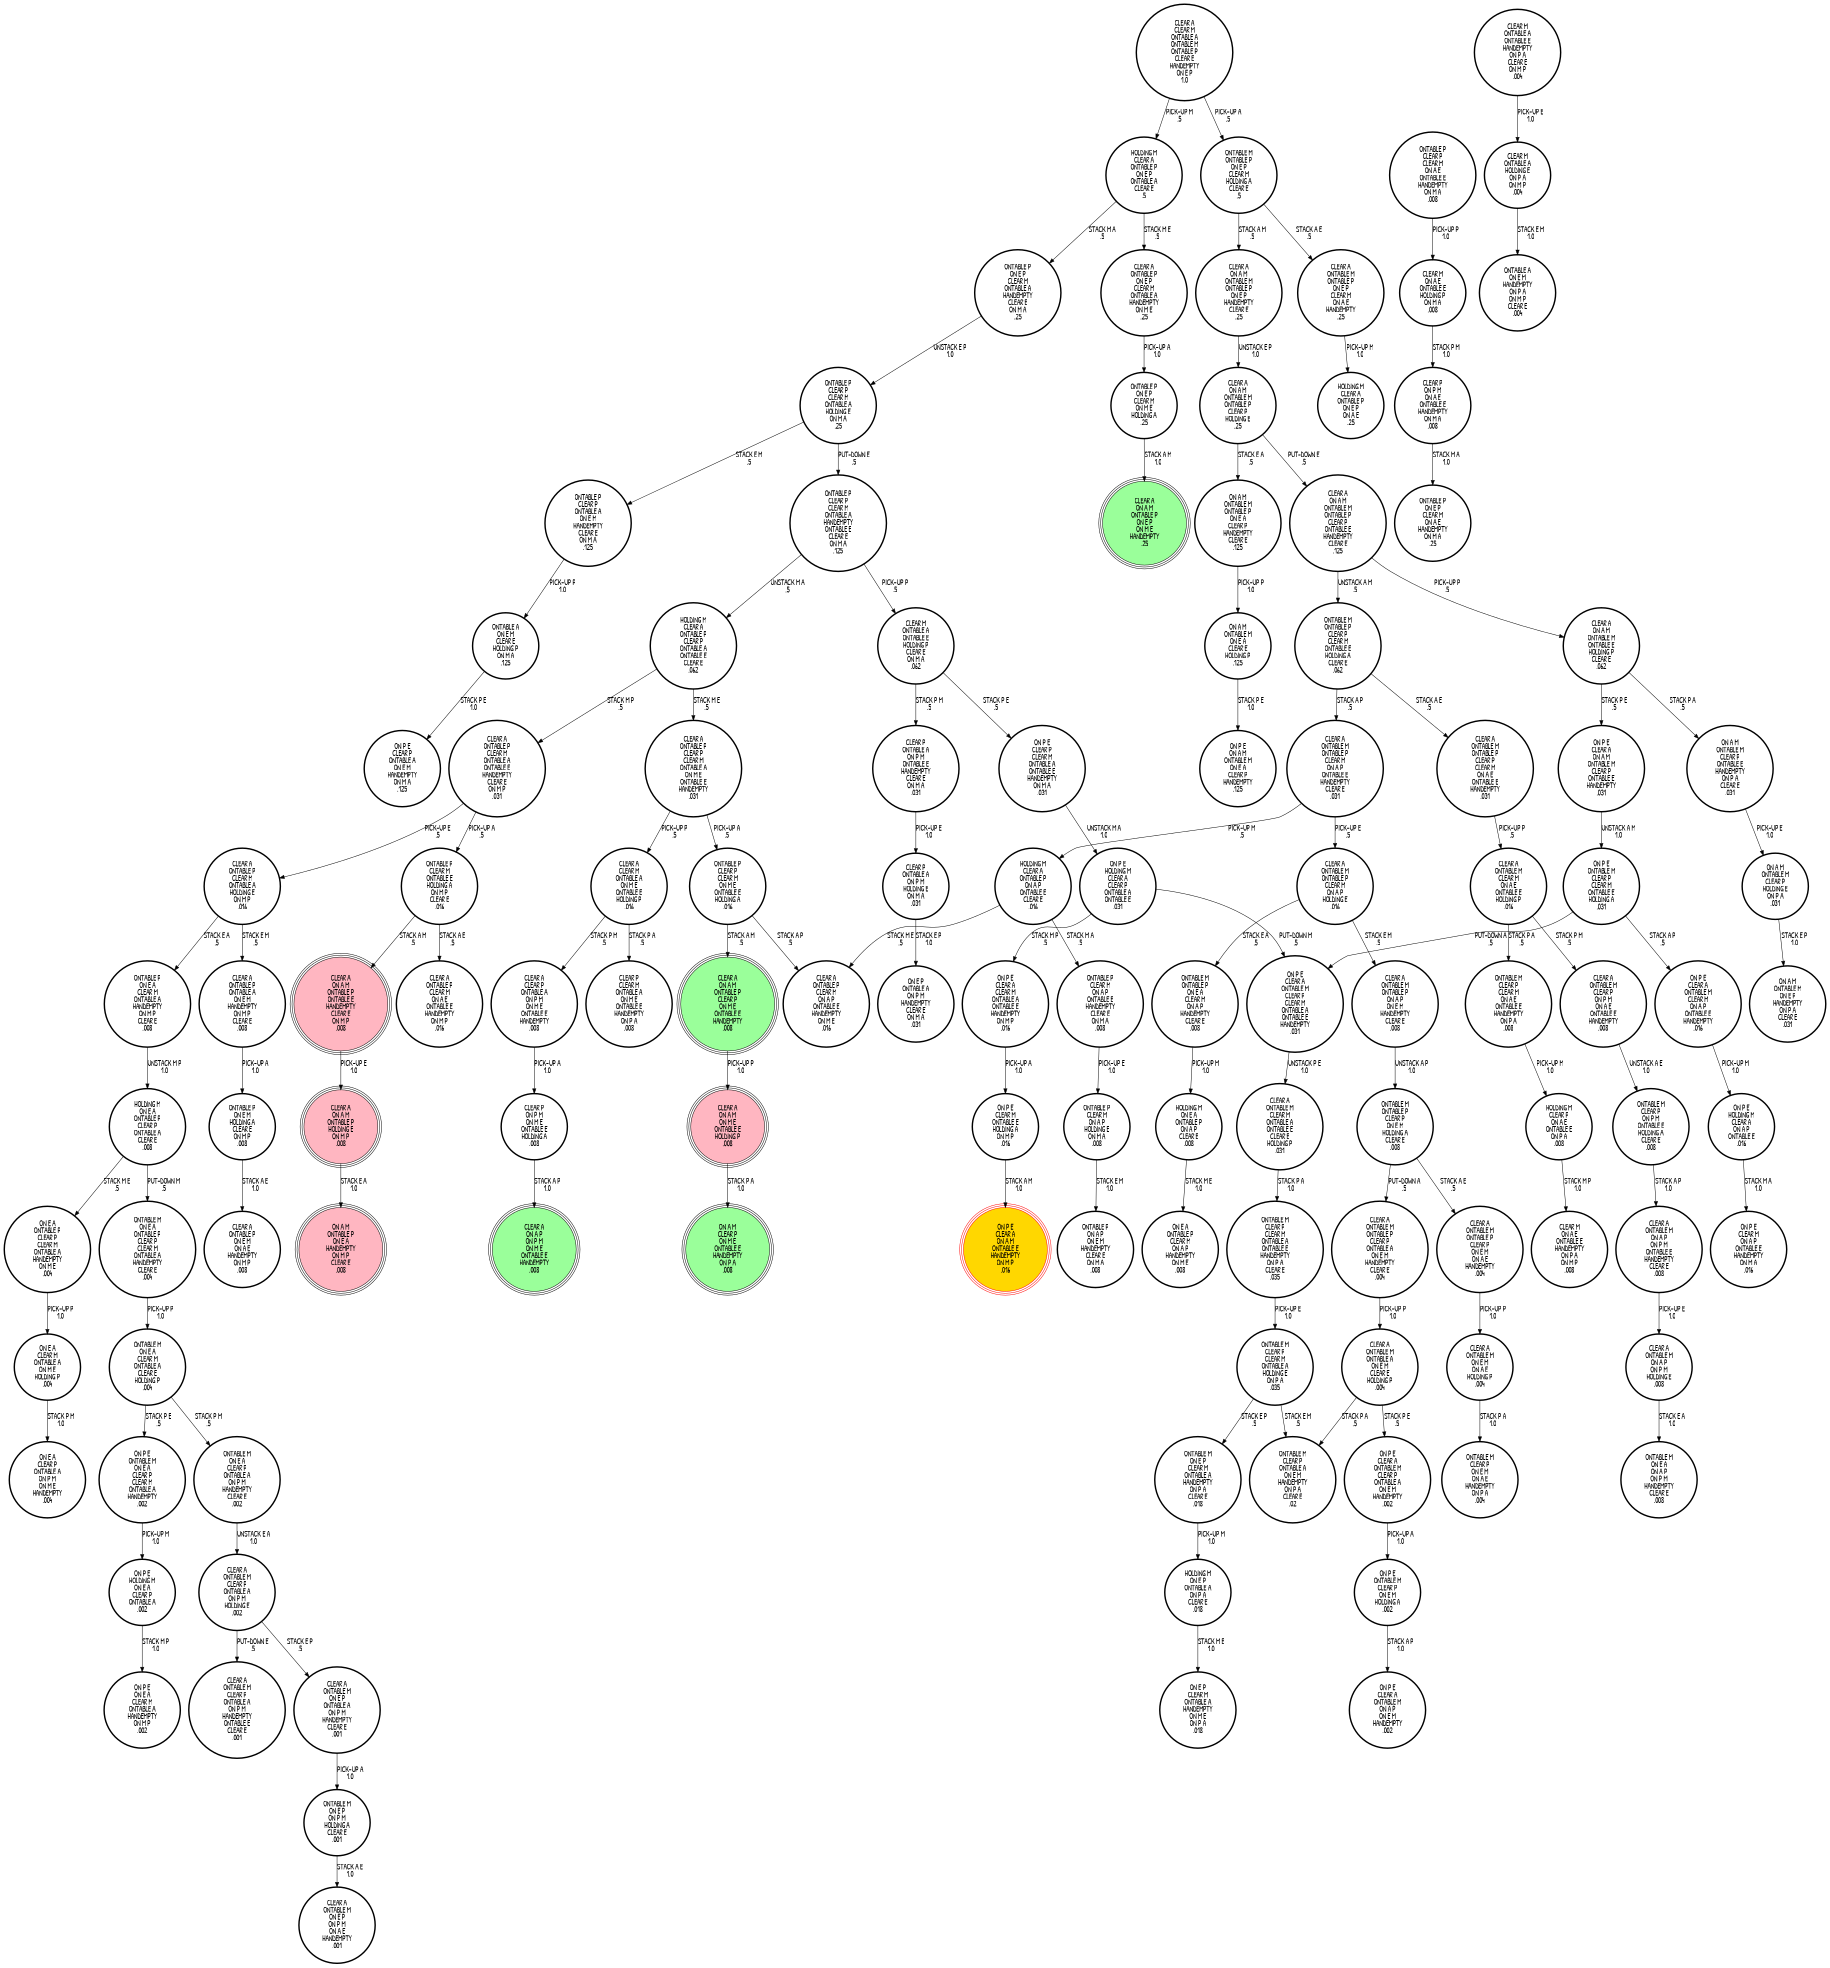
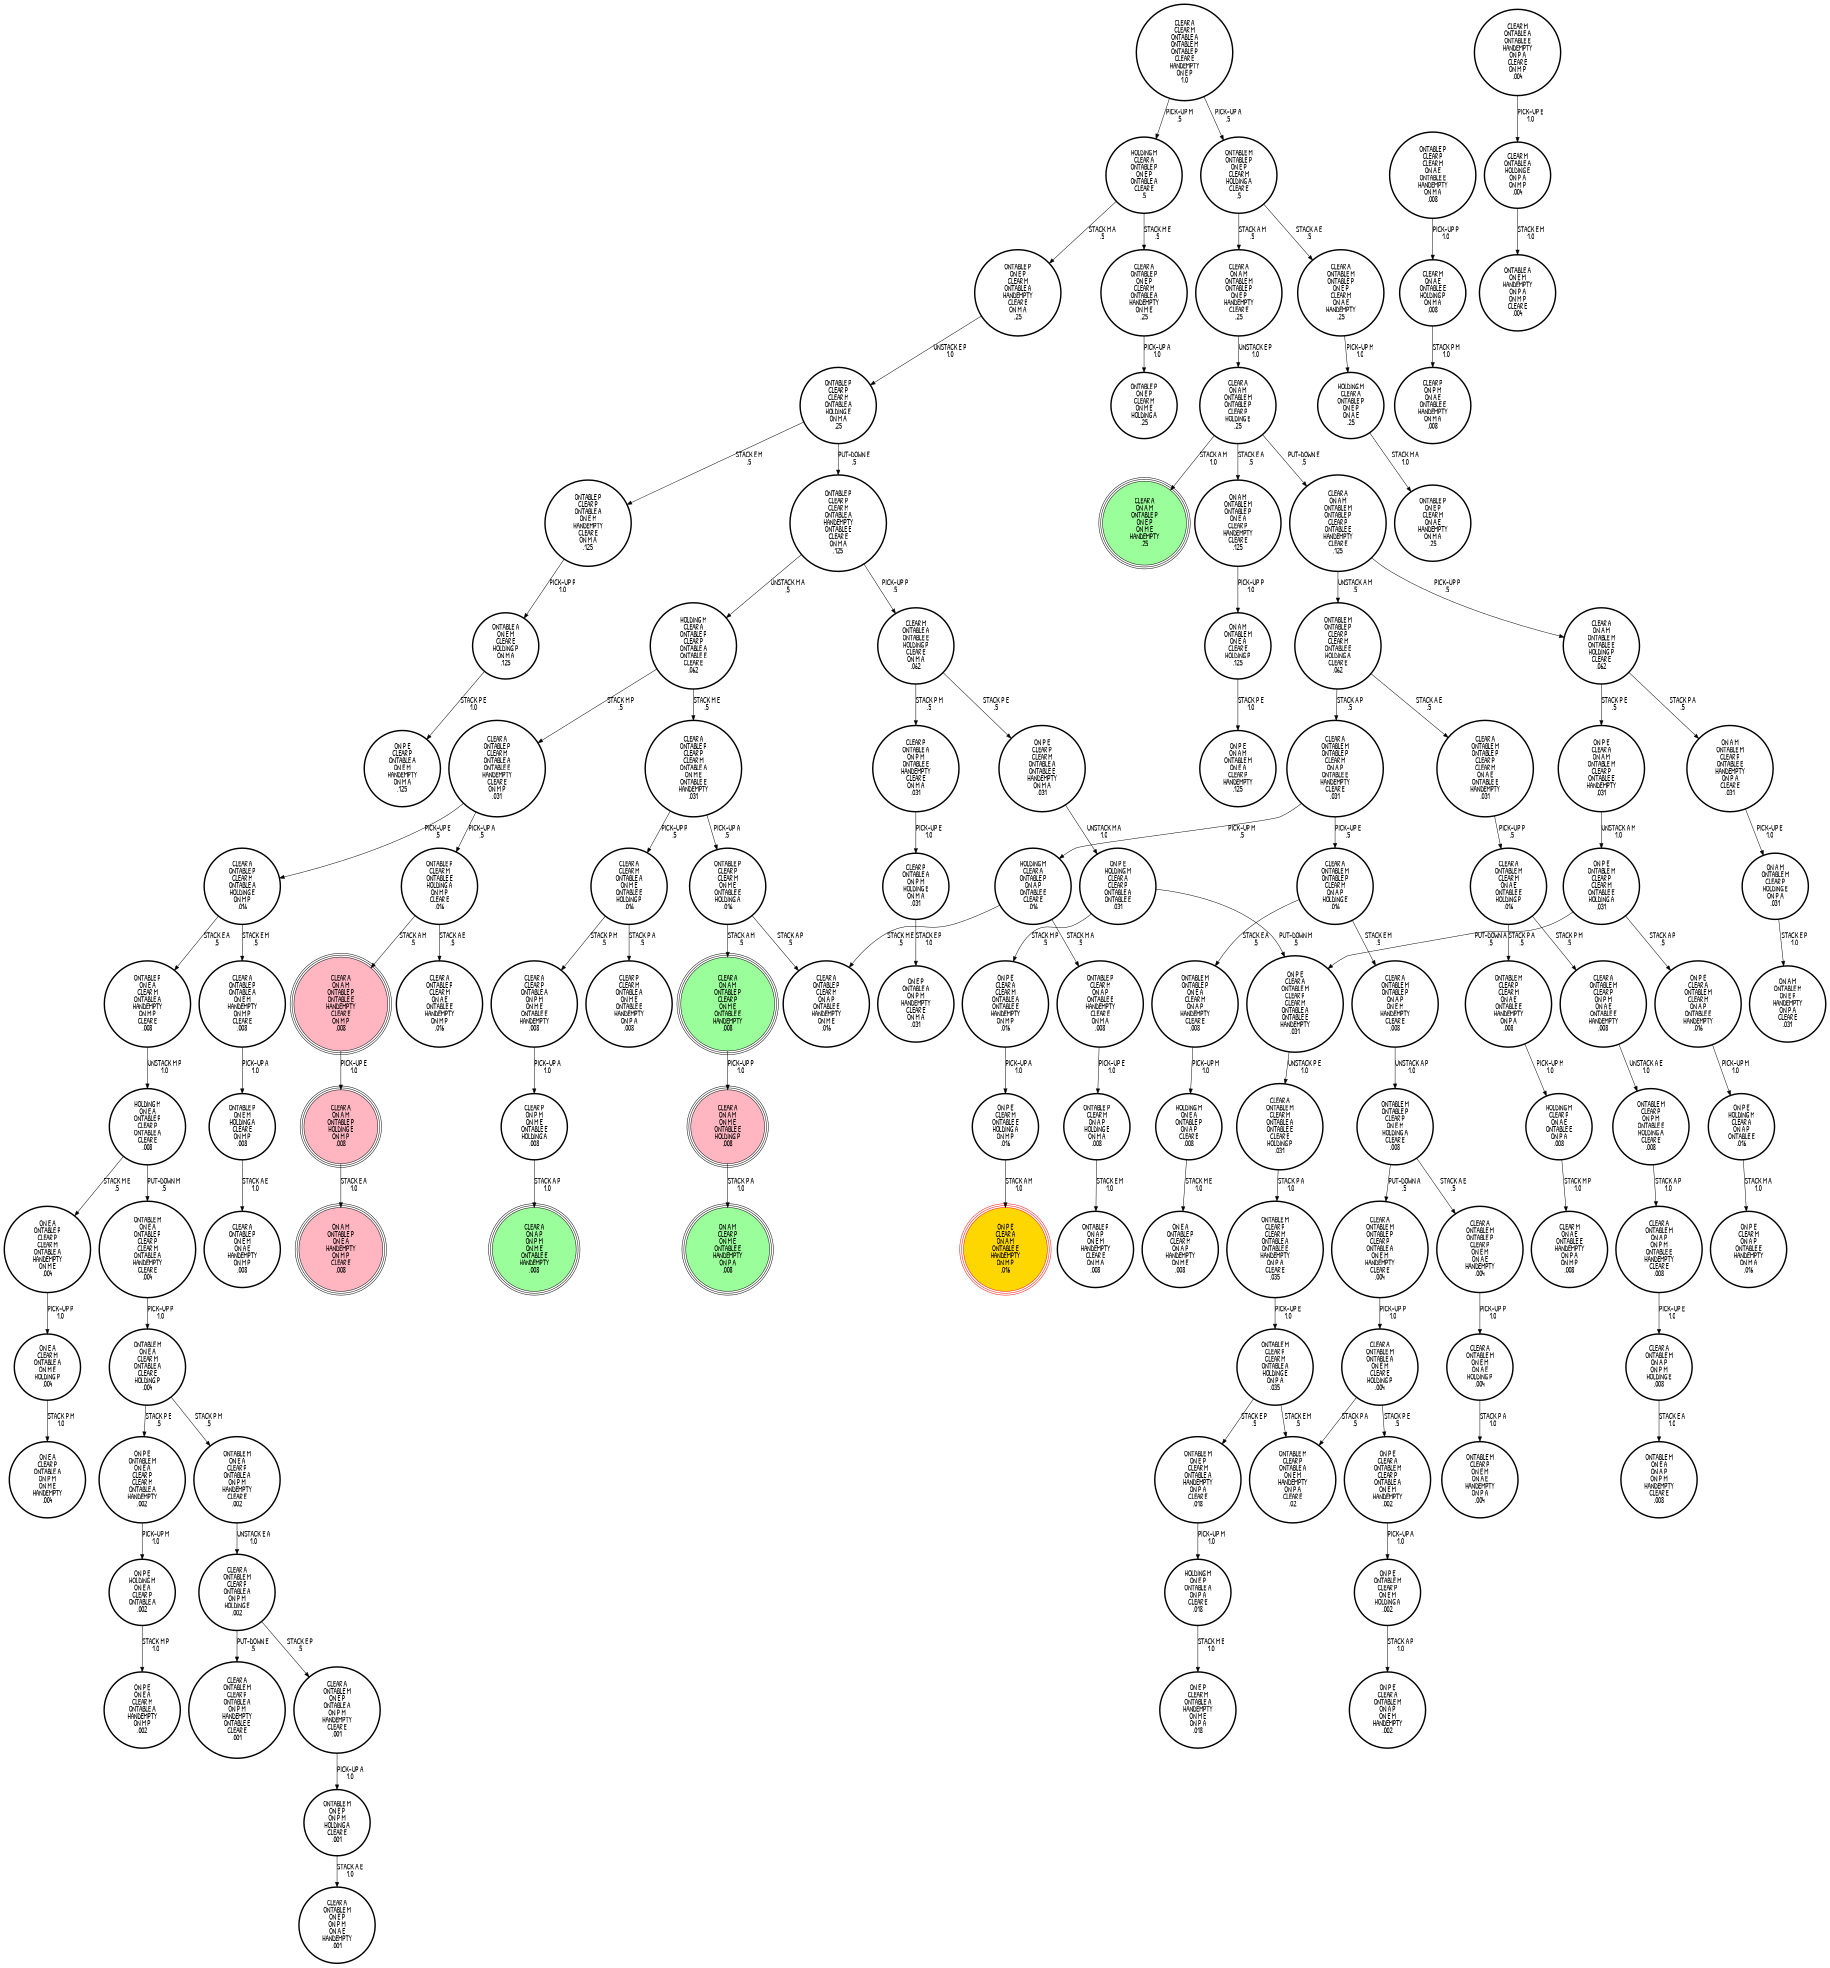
(1144, 458) -> (1194, 461)
(1433, 462) -> (1389, 460)
